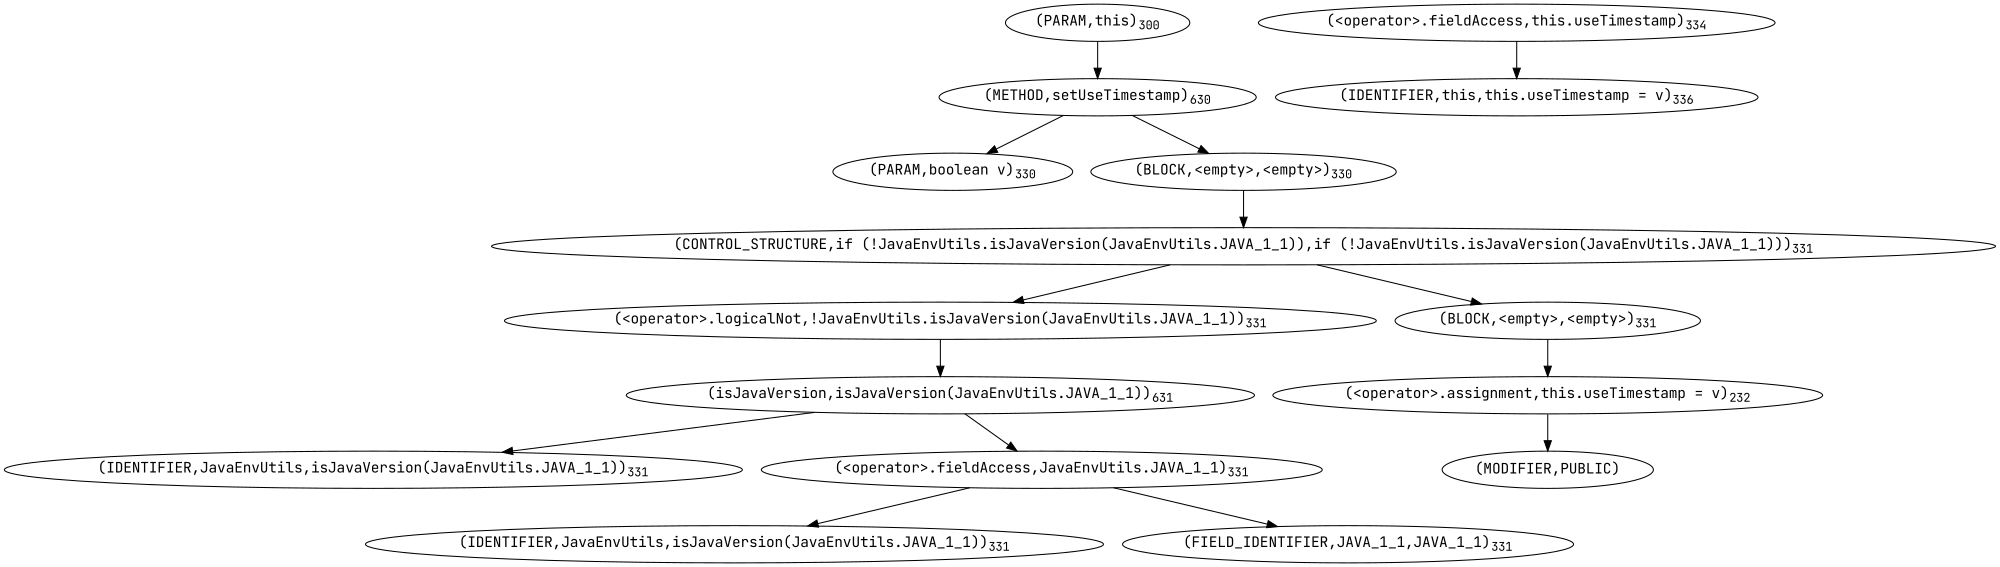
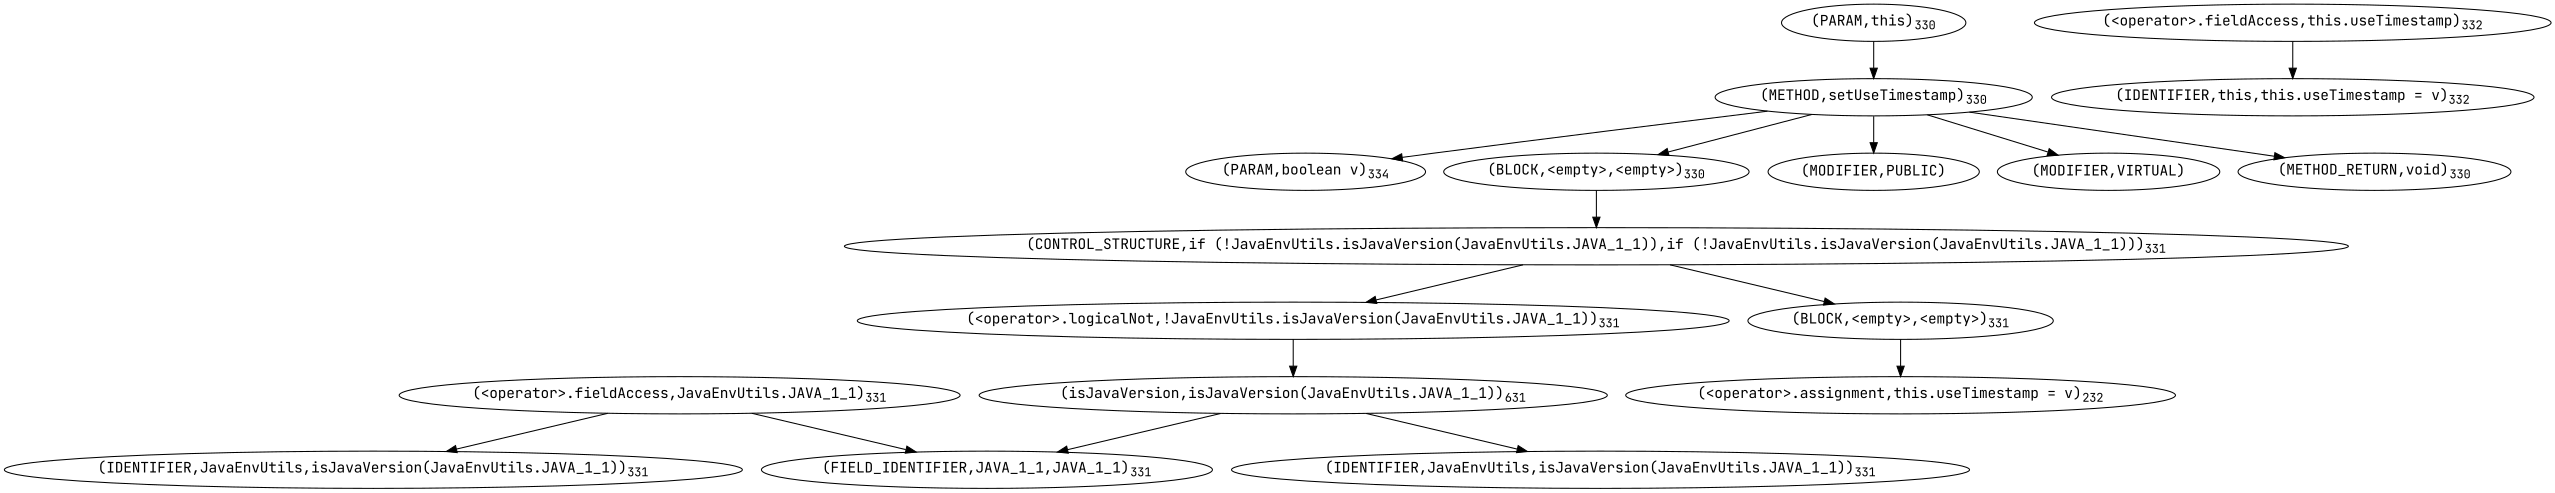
(1149, 21) -> (1925, 21)
(1696, 21) -> (2472, 21)
(1201, 96) -> (1977, 96)
(1683, 96) -> (2459, 96)
(1026, 170) -> (1379, 170)
none -> (2109, 172)
none -> (2374, 172)
(1548, 427) -> (1874, 129)
(987, 429) -> (1144, 432)
